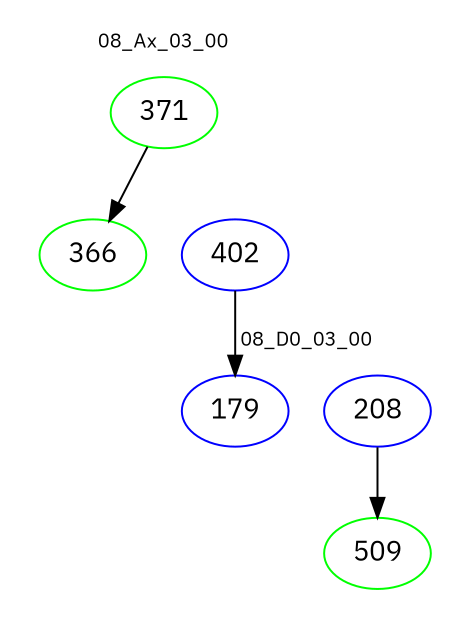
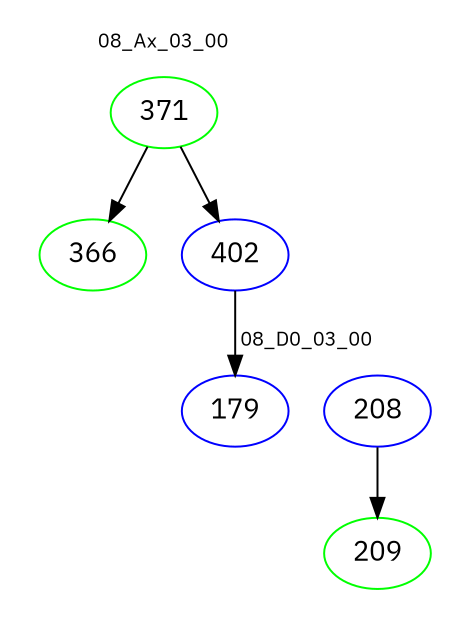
none -> (195, 175)
(377, 553) -> (377, 553)
